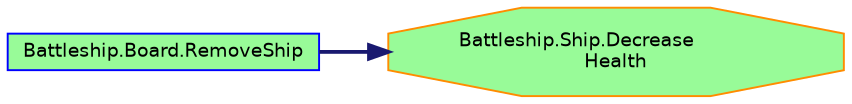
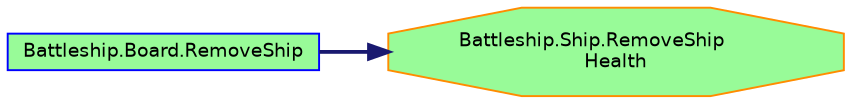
(616, 52) -> (616, 52)
